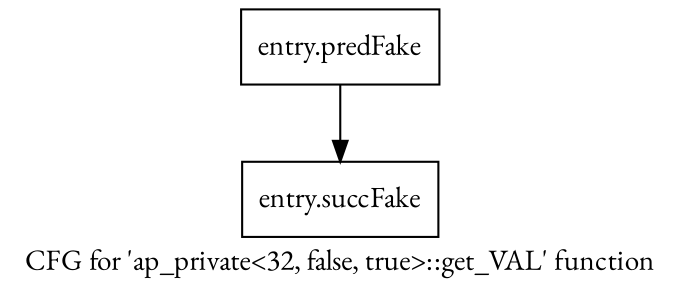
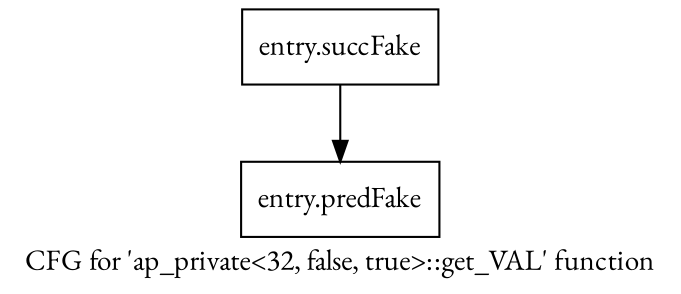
(340, 113) -> (340, 113)
